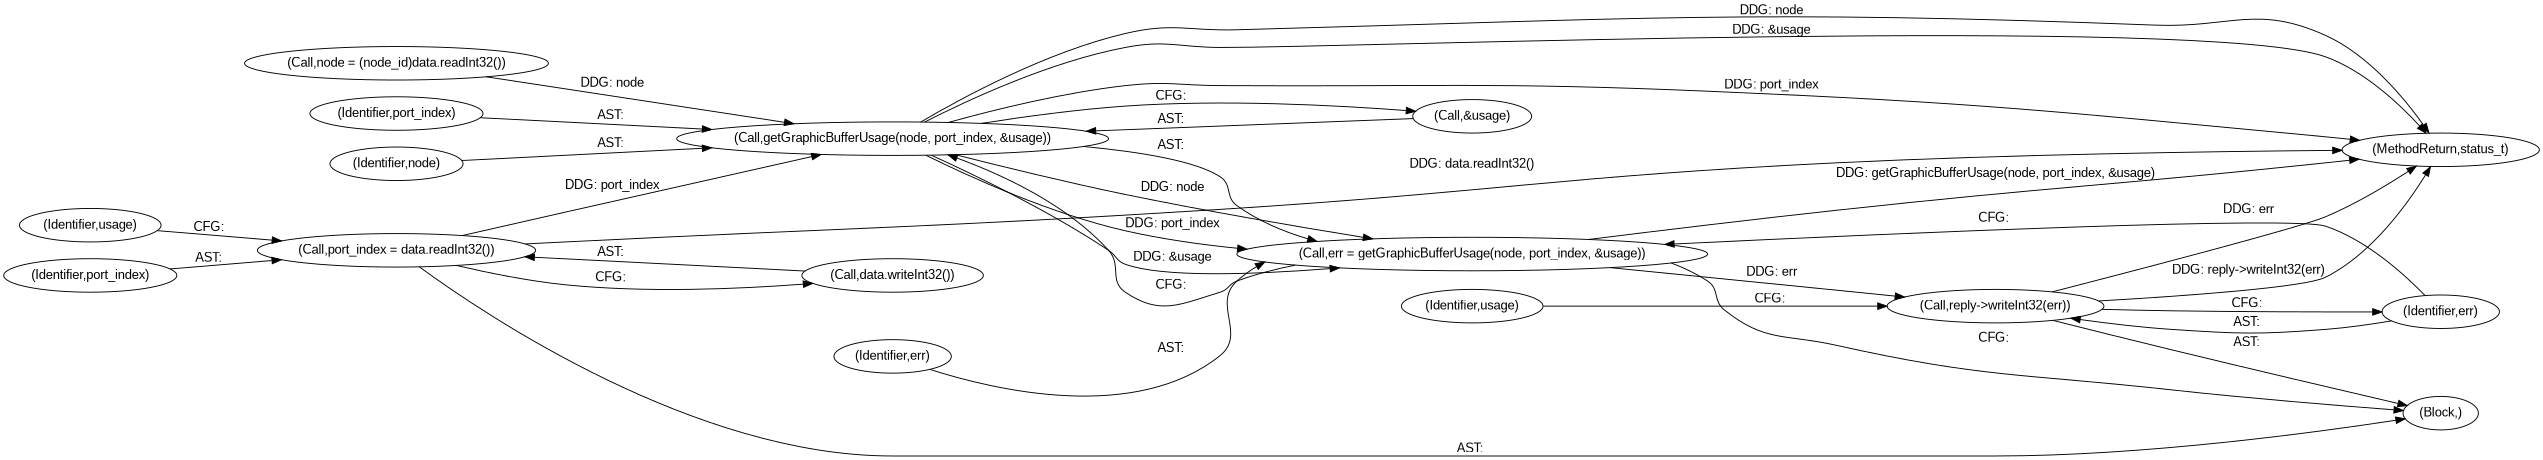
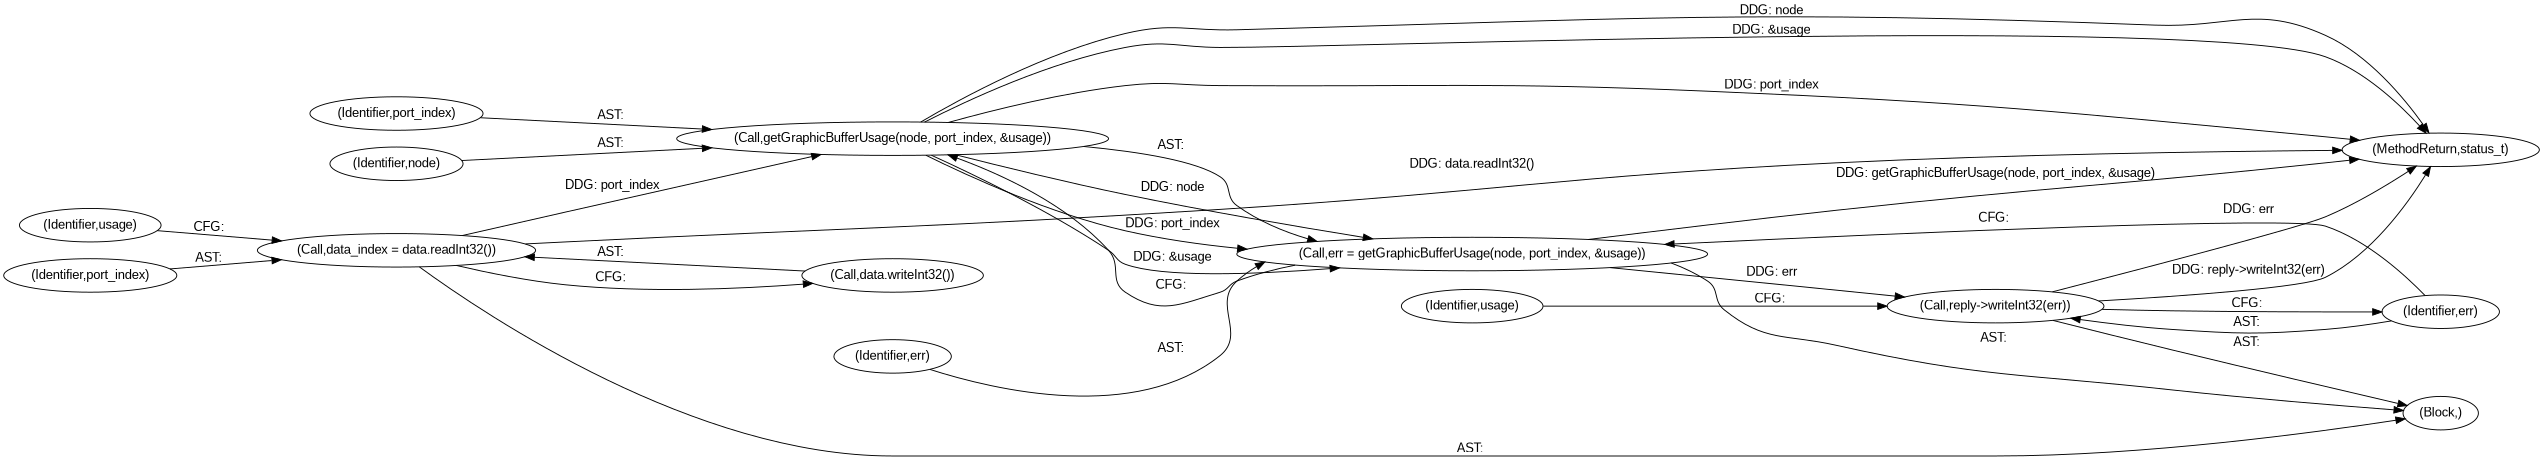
(396, 63) -> none
(1472, 116) -> none
(396, 250) -> (396, 250)
(1996, 338) -> (1996, 338)
